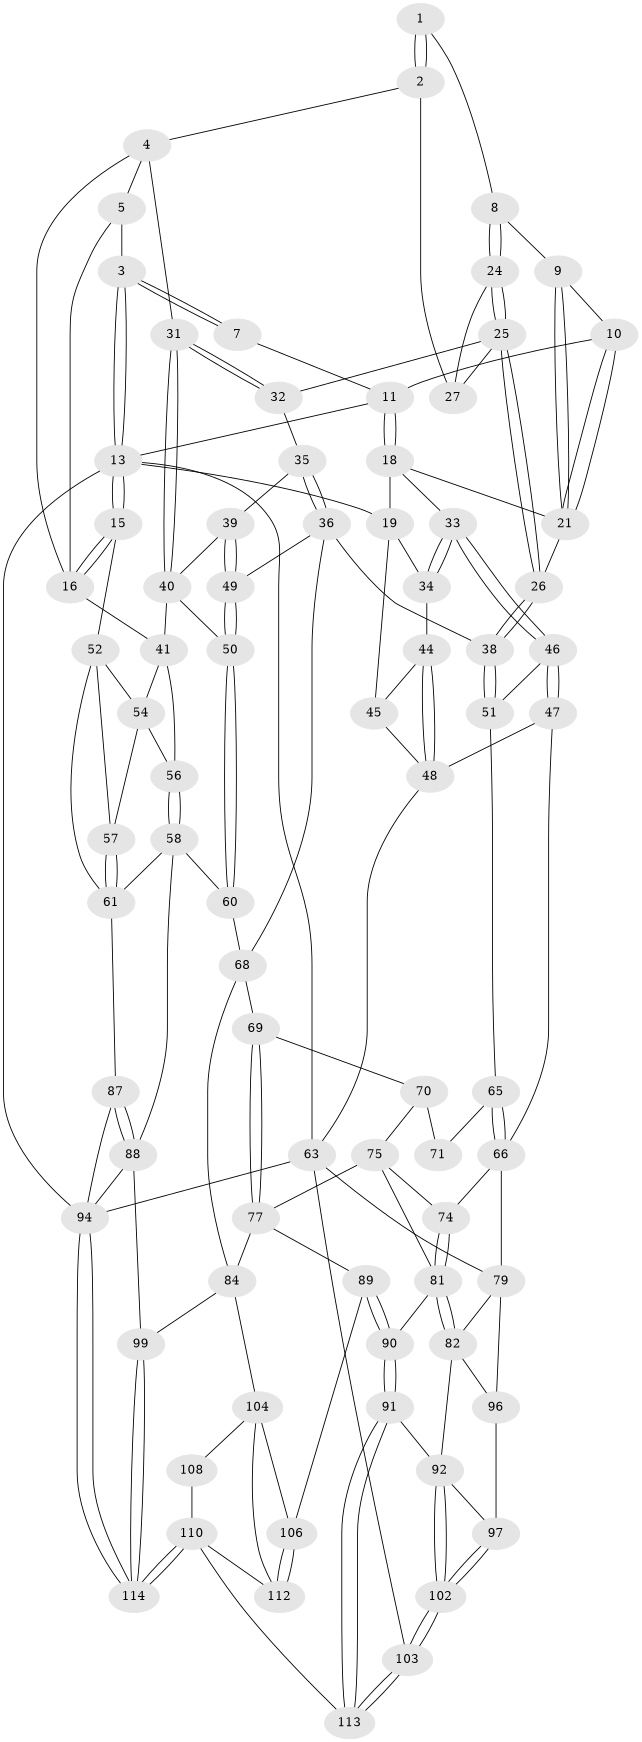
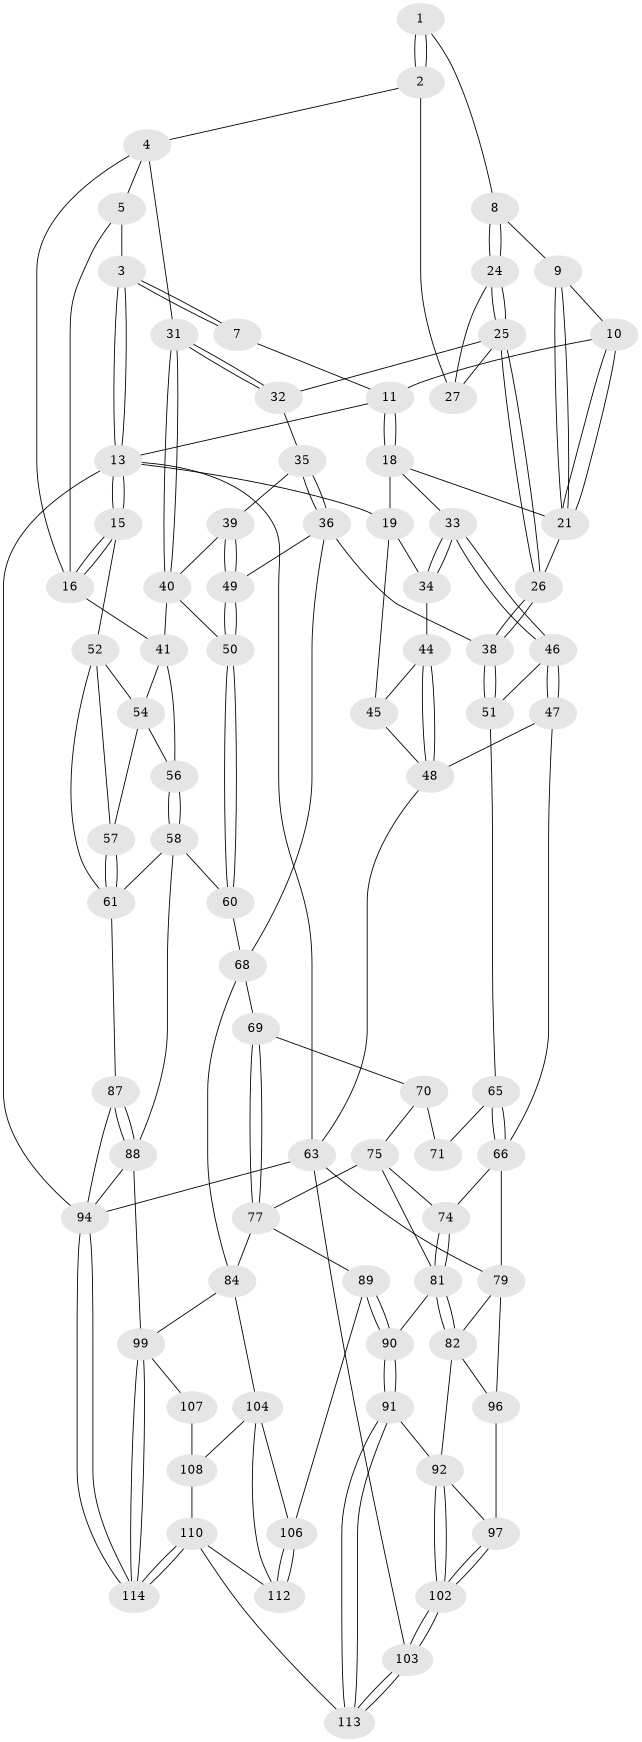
none -> (192, 1407)
